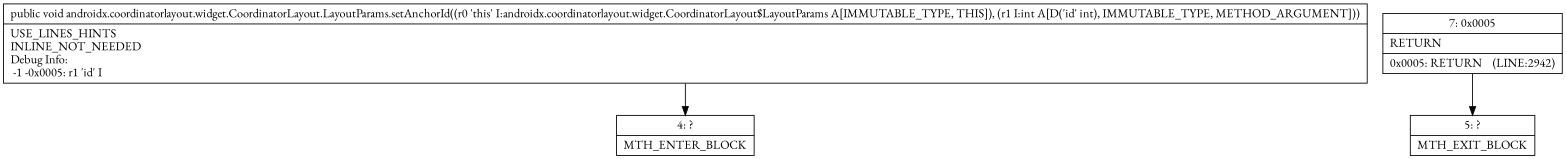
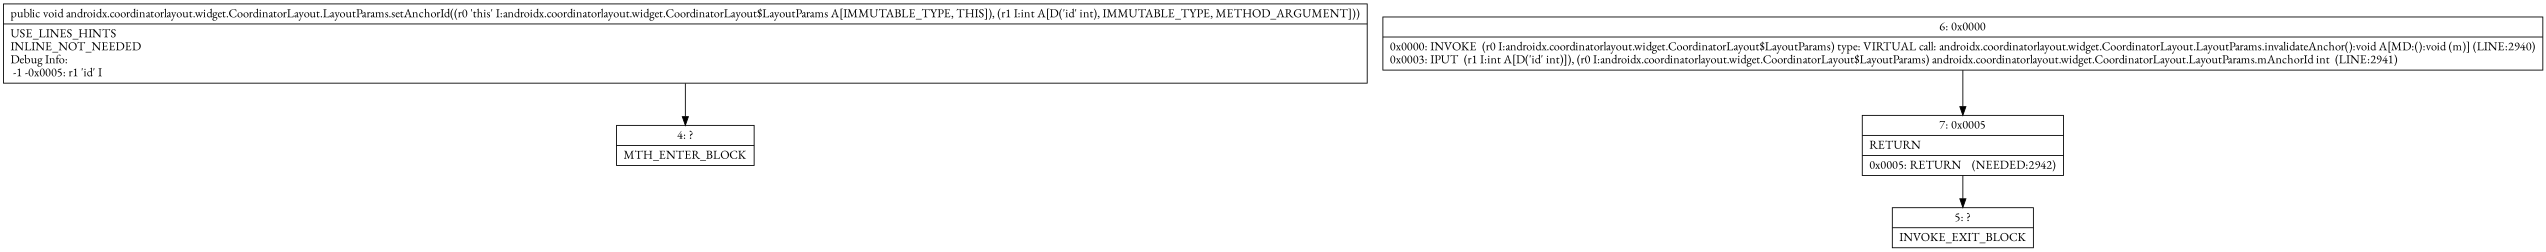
none -> (1963, 44)
(1473, 63) -> (1963, 165)
(1473, 145) -> (1963, 237)
